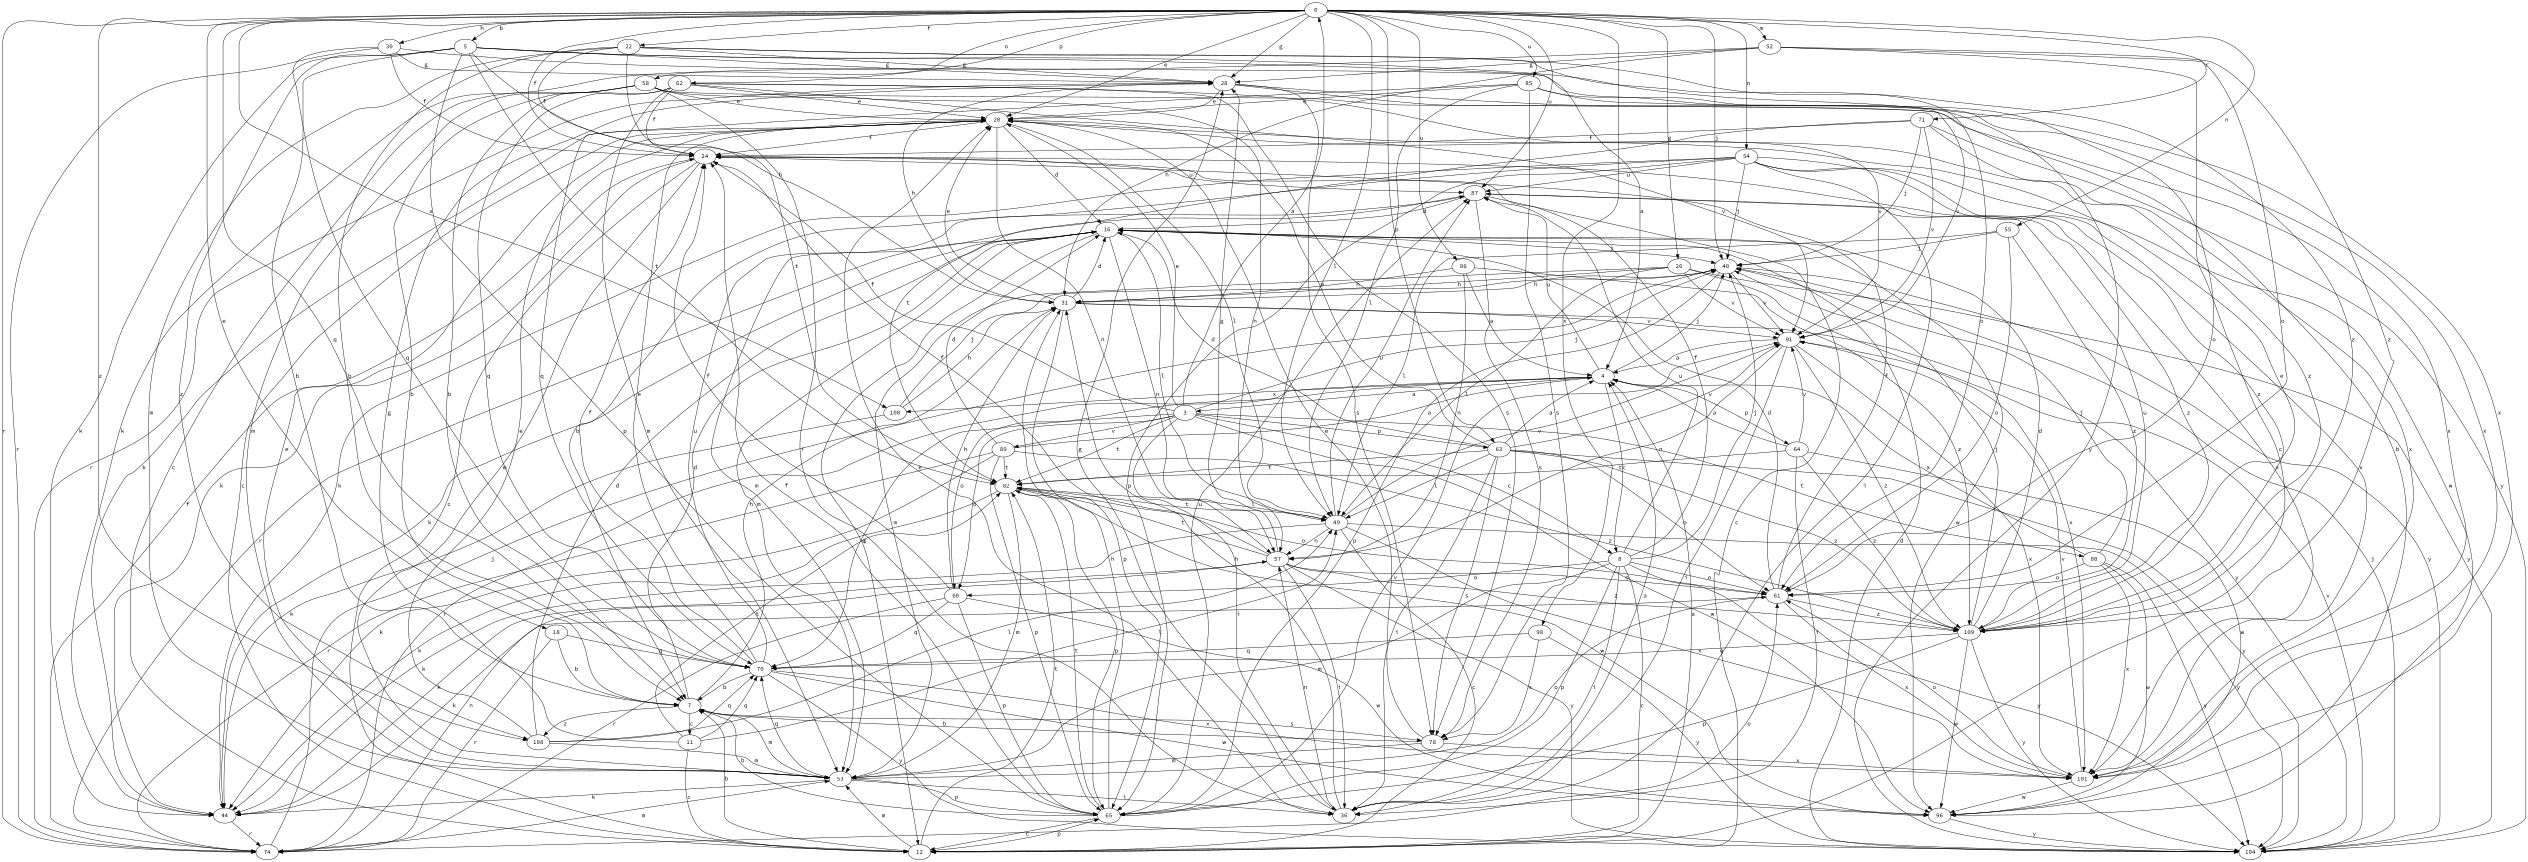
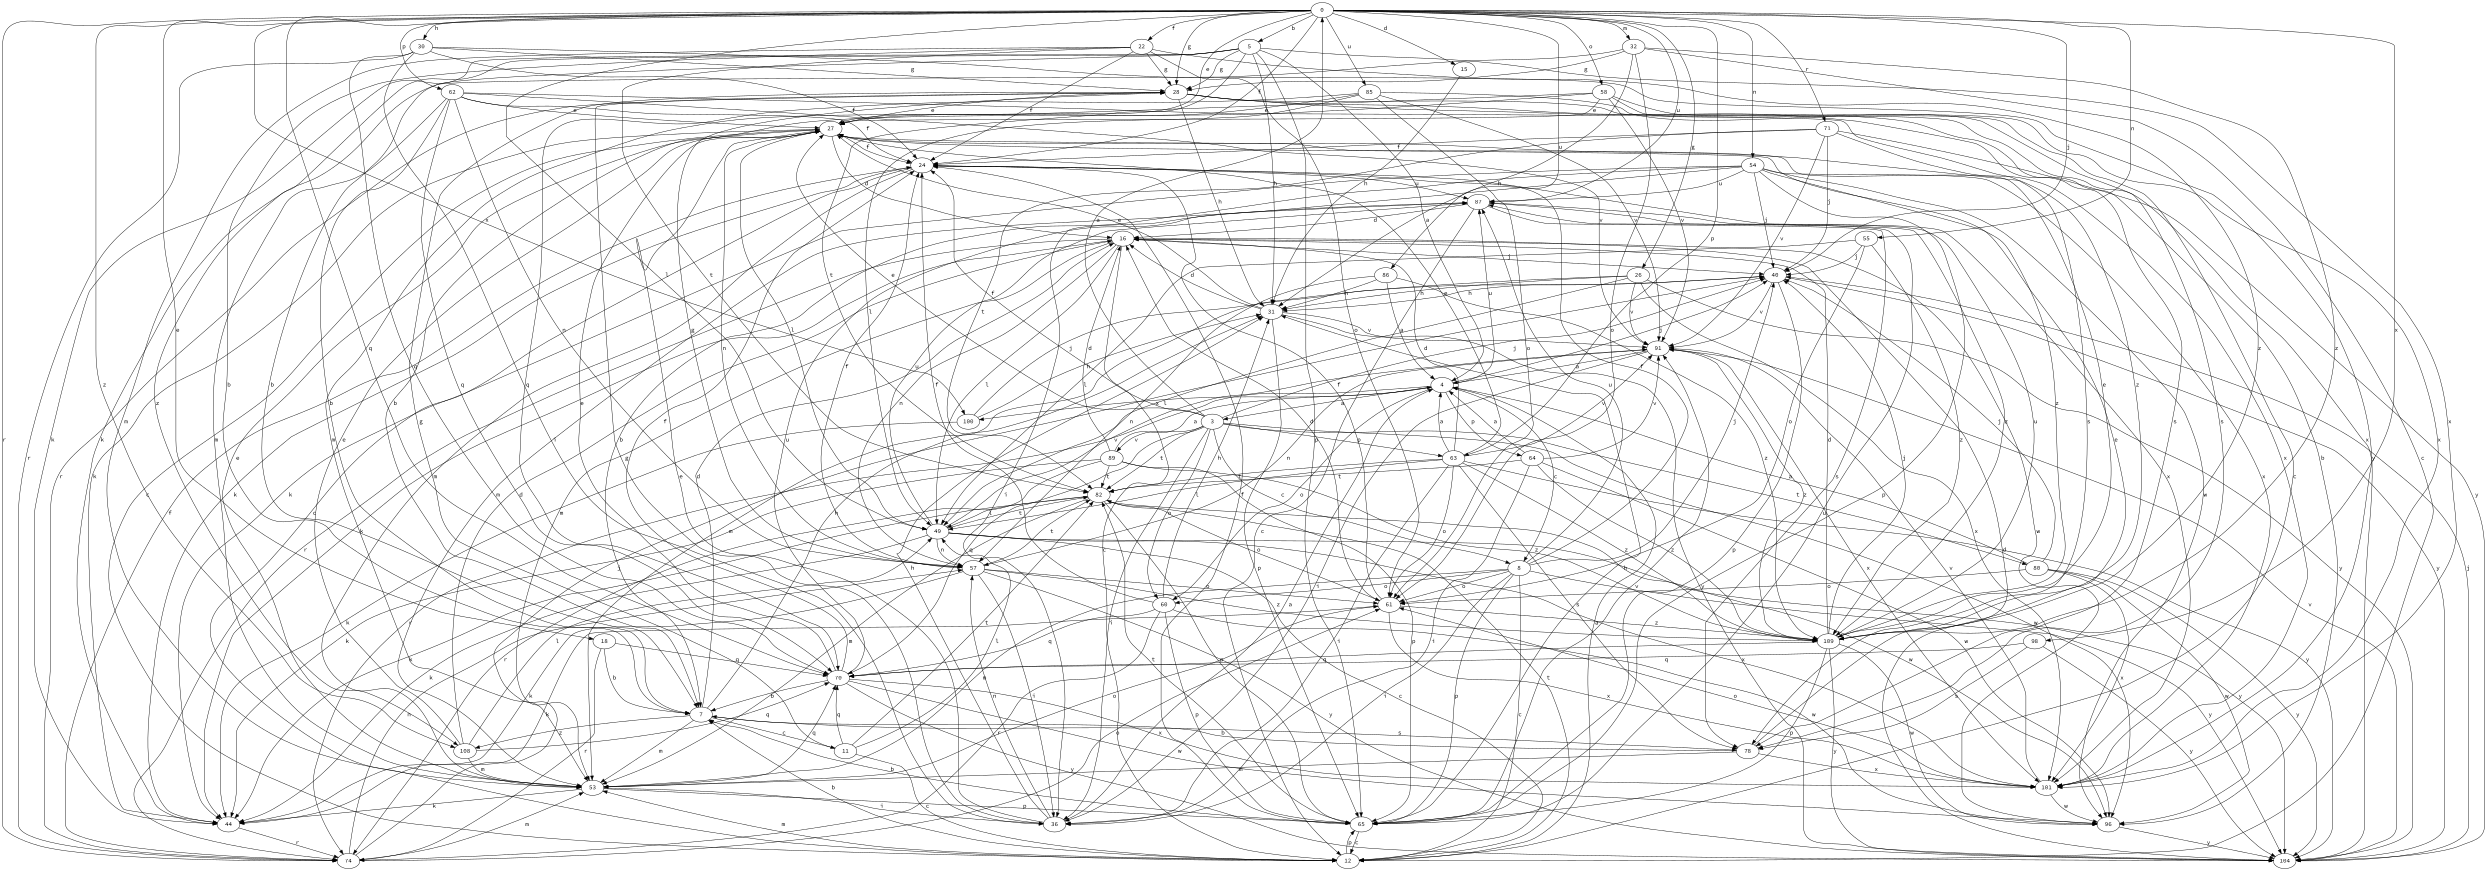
(1770, 47) -> (1634, 47)
none -> (1464, 69)
(997, 120) -> (831, 129)
(845, 522) -> (622, 525)
